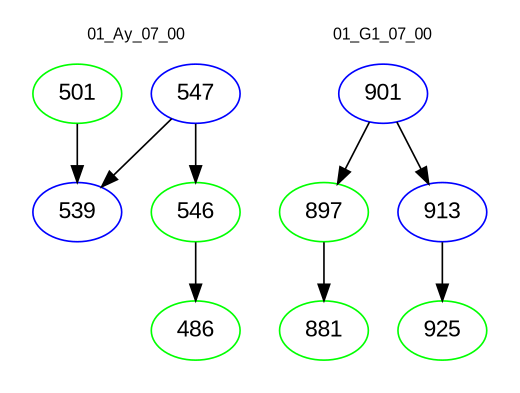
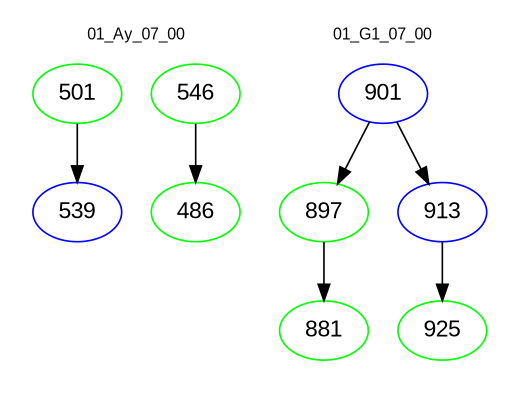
(196, 94) -> none
